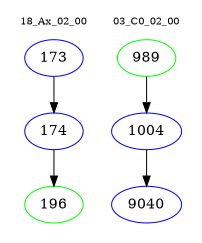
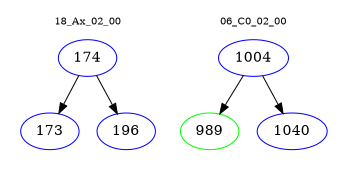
(147, 22) -> (253, 22)
(54, 90) -> (71, 90)
(147, 90) -> (234, 90)
(54, 205) -> (126, 131)
(147, 205) -> (292, 131)
